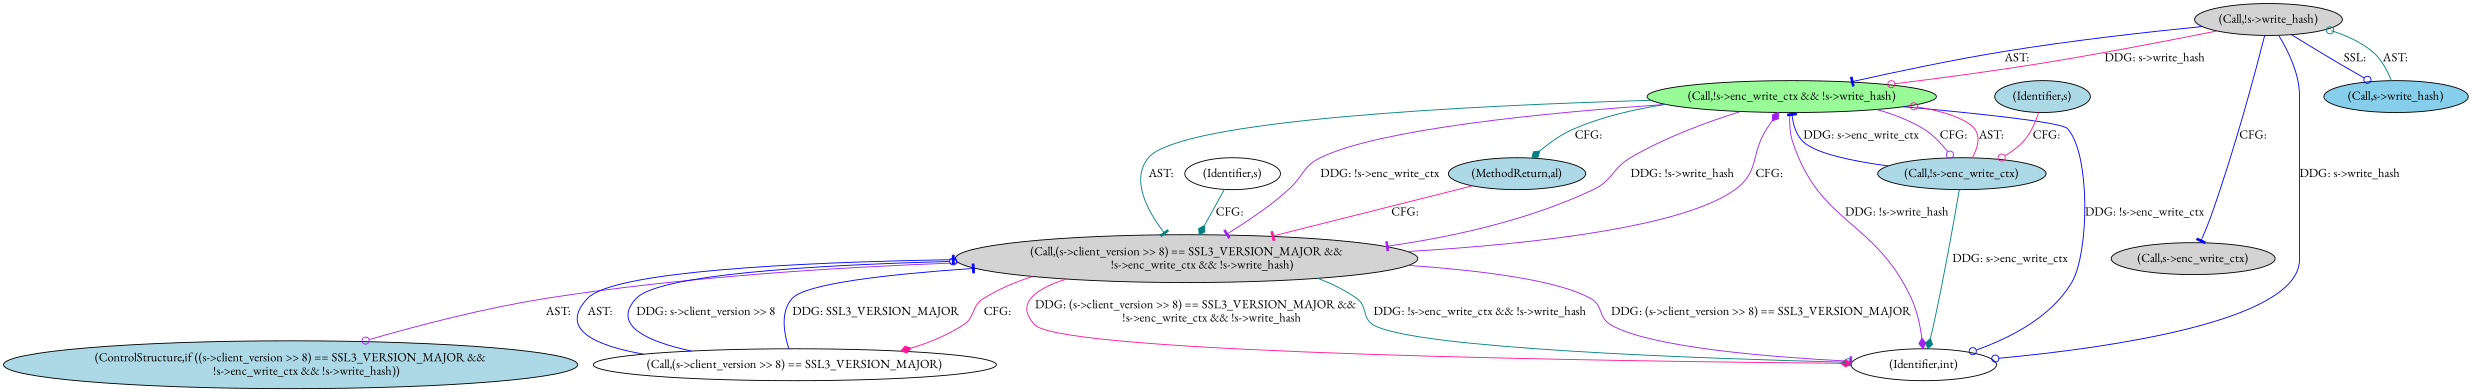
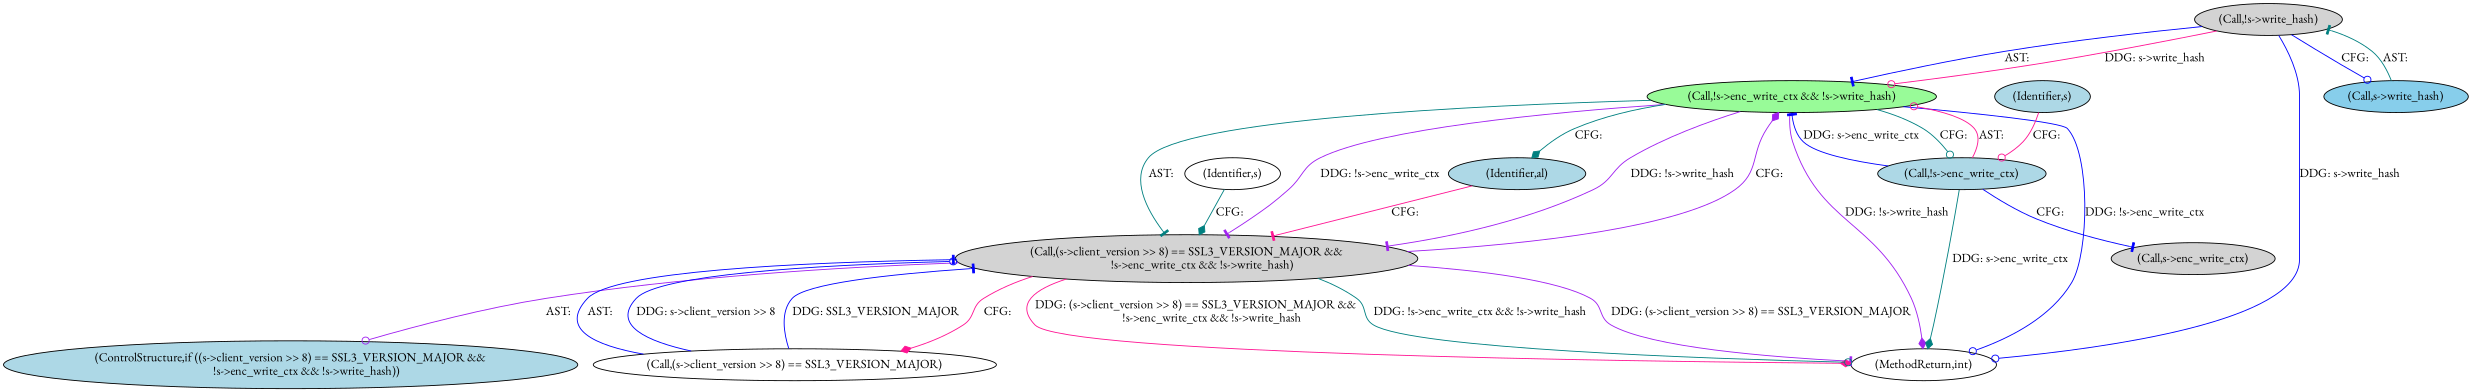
(2368, 48) -> (2368, 48)
(2357, 58) -> (2357, 58)
(1916, 125) -> (1916, 125)
(2236, 138) -> (2053, 225)
(1517, 174) -> (1517, 174)
(1924, 365) -> (1924, 365)
